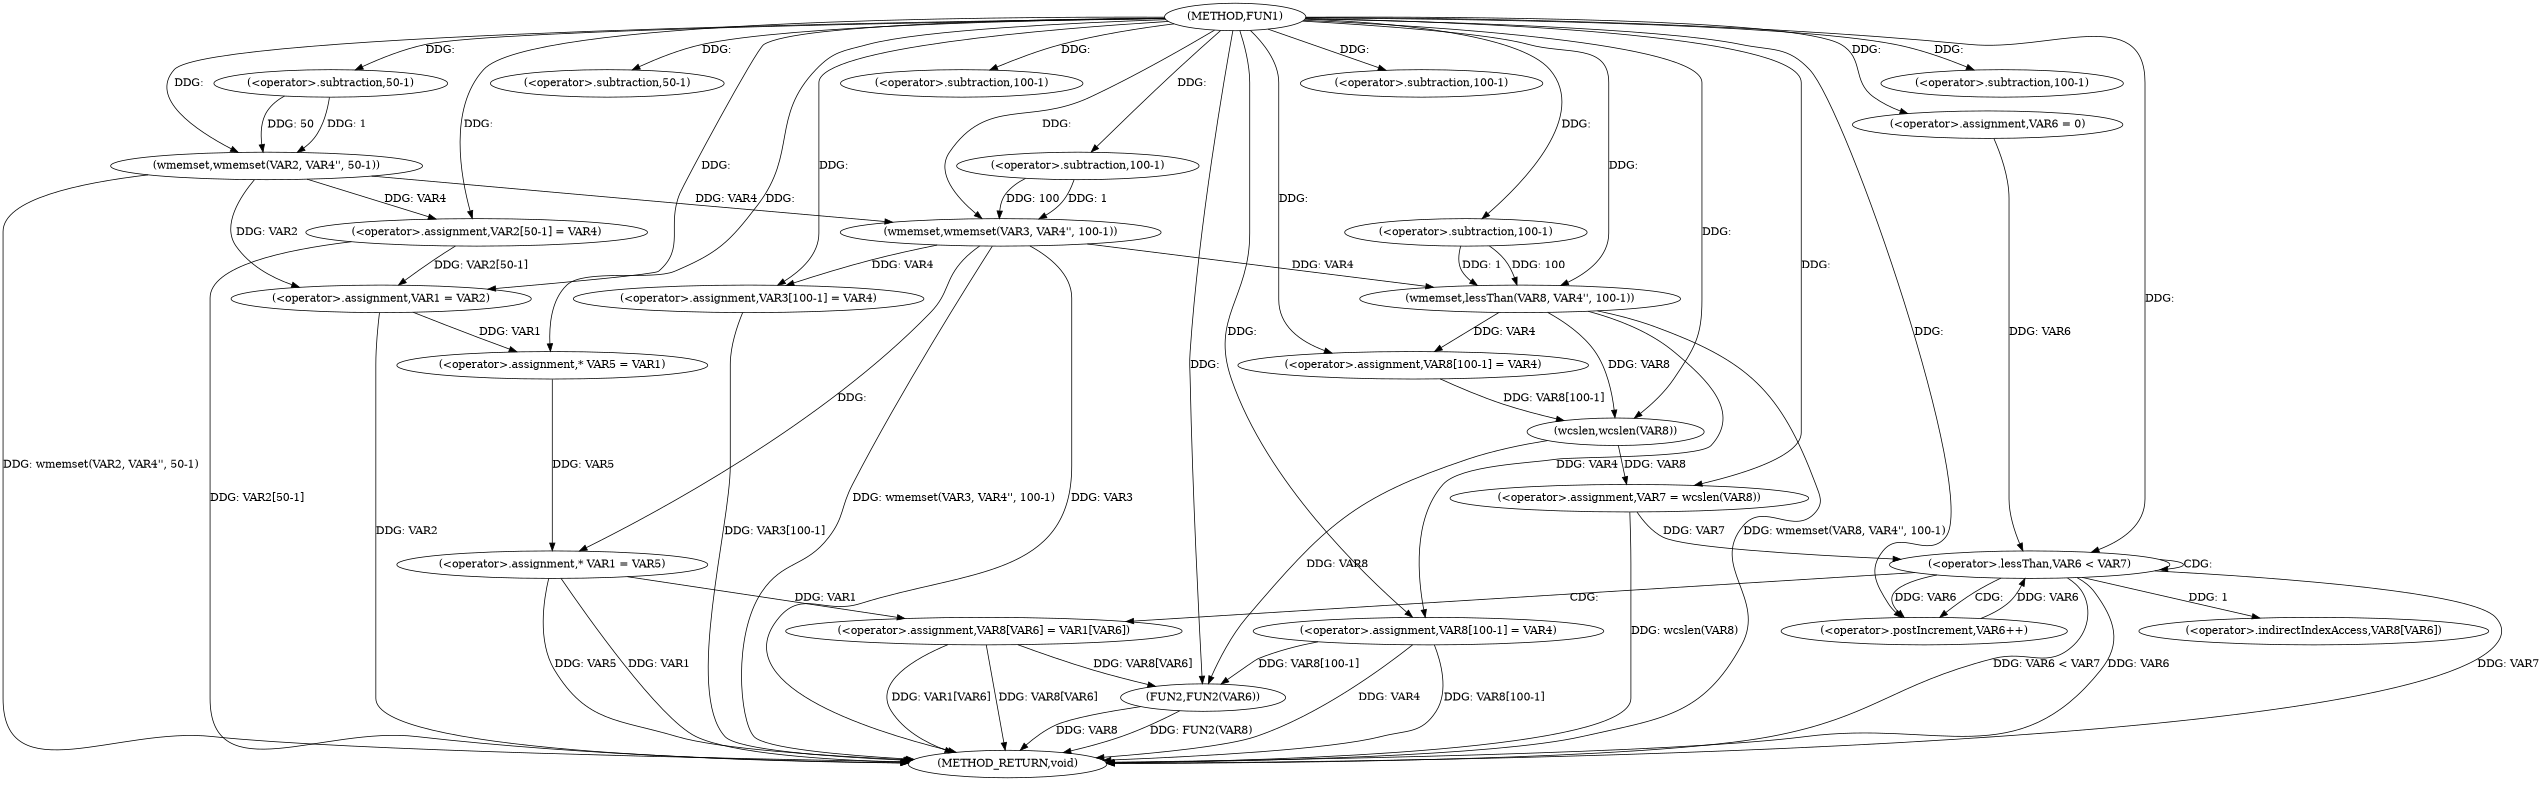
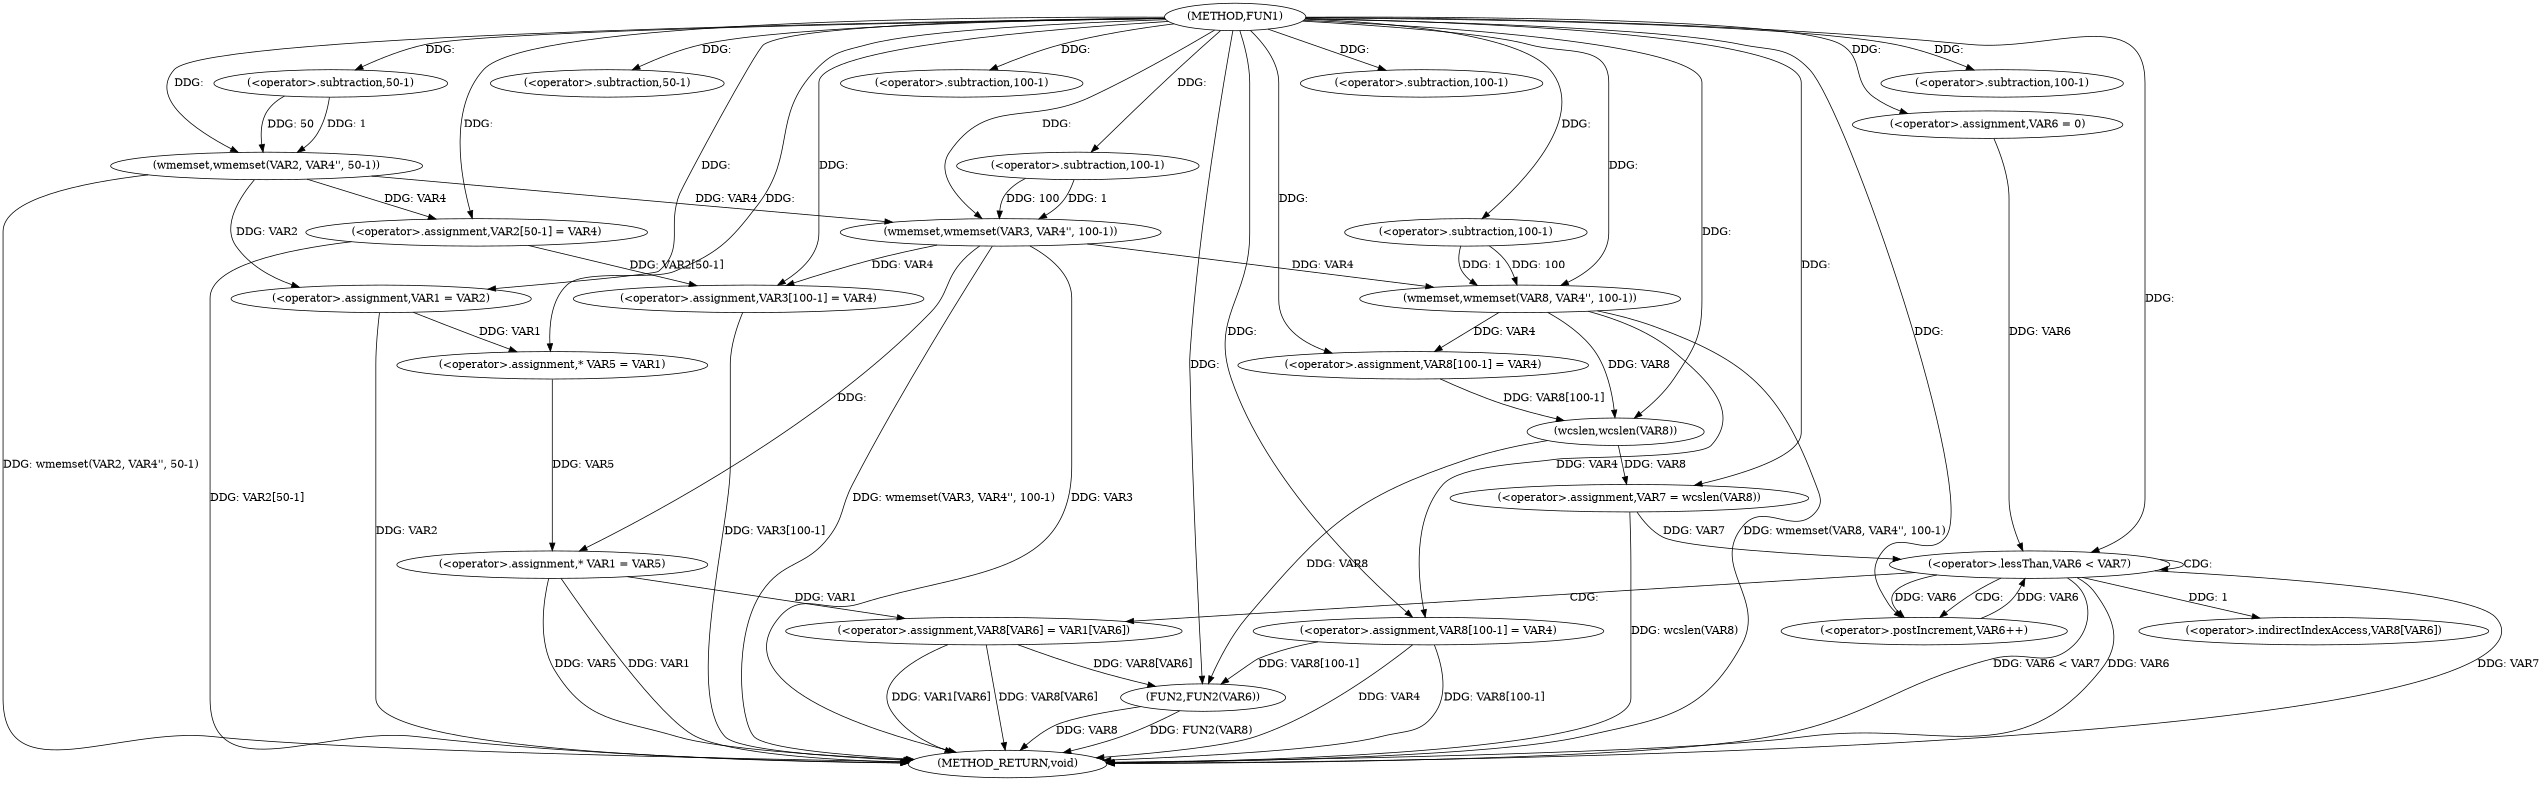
(430, 263) -> (609, 265)
(1520, 299) -> (1520, 299)
